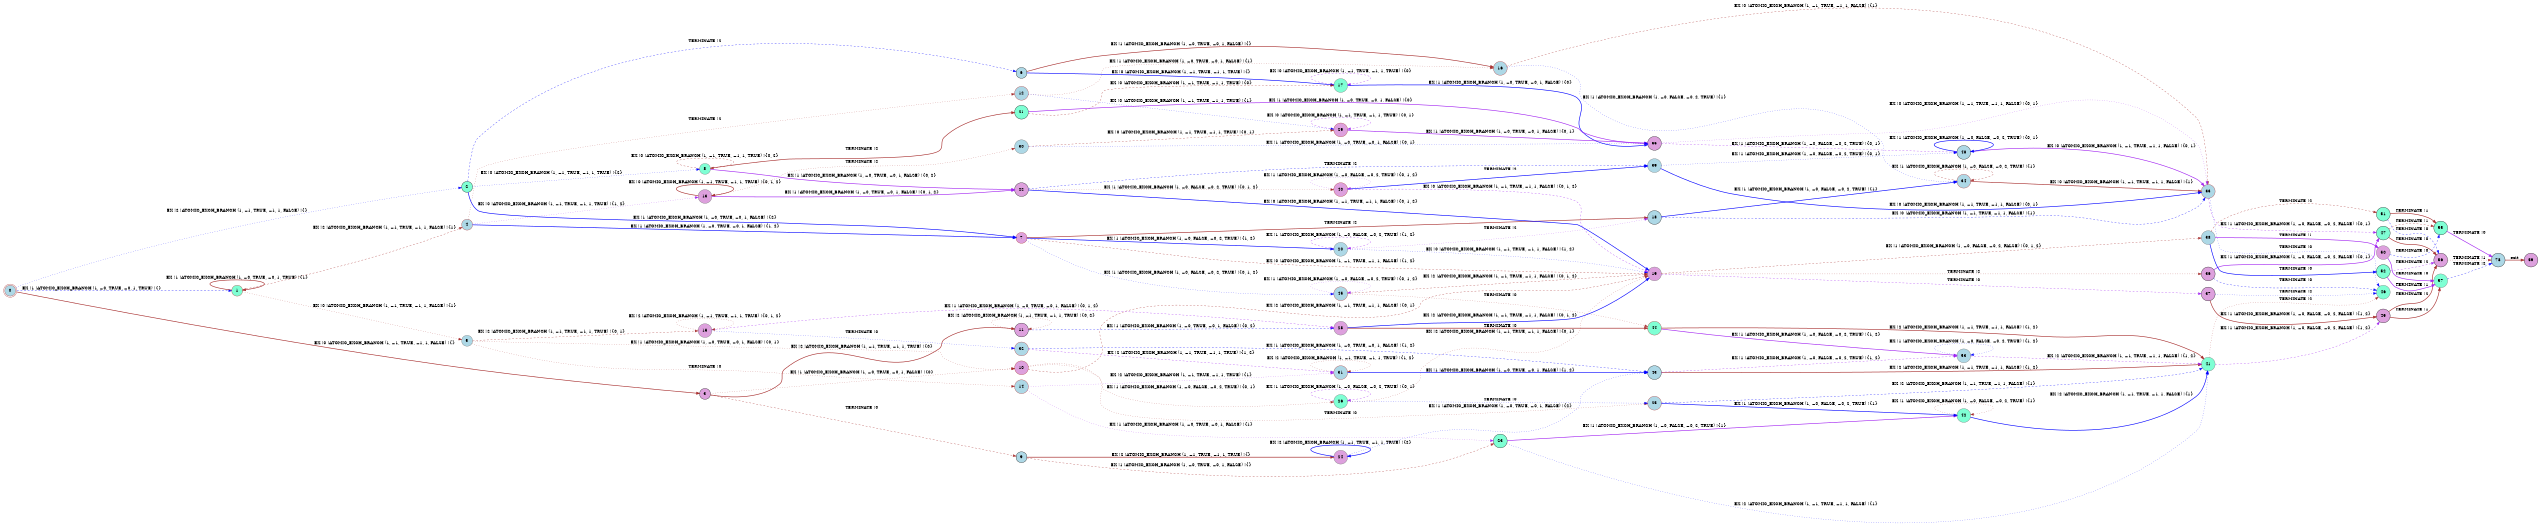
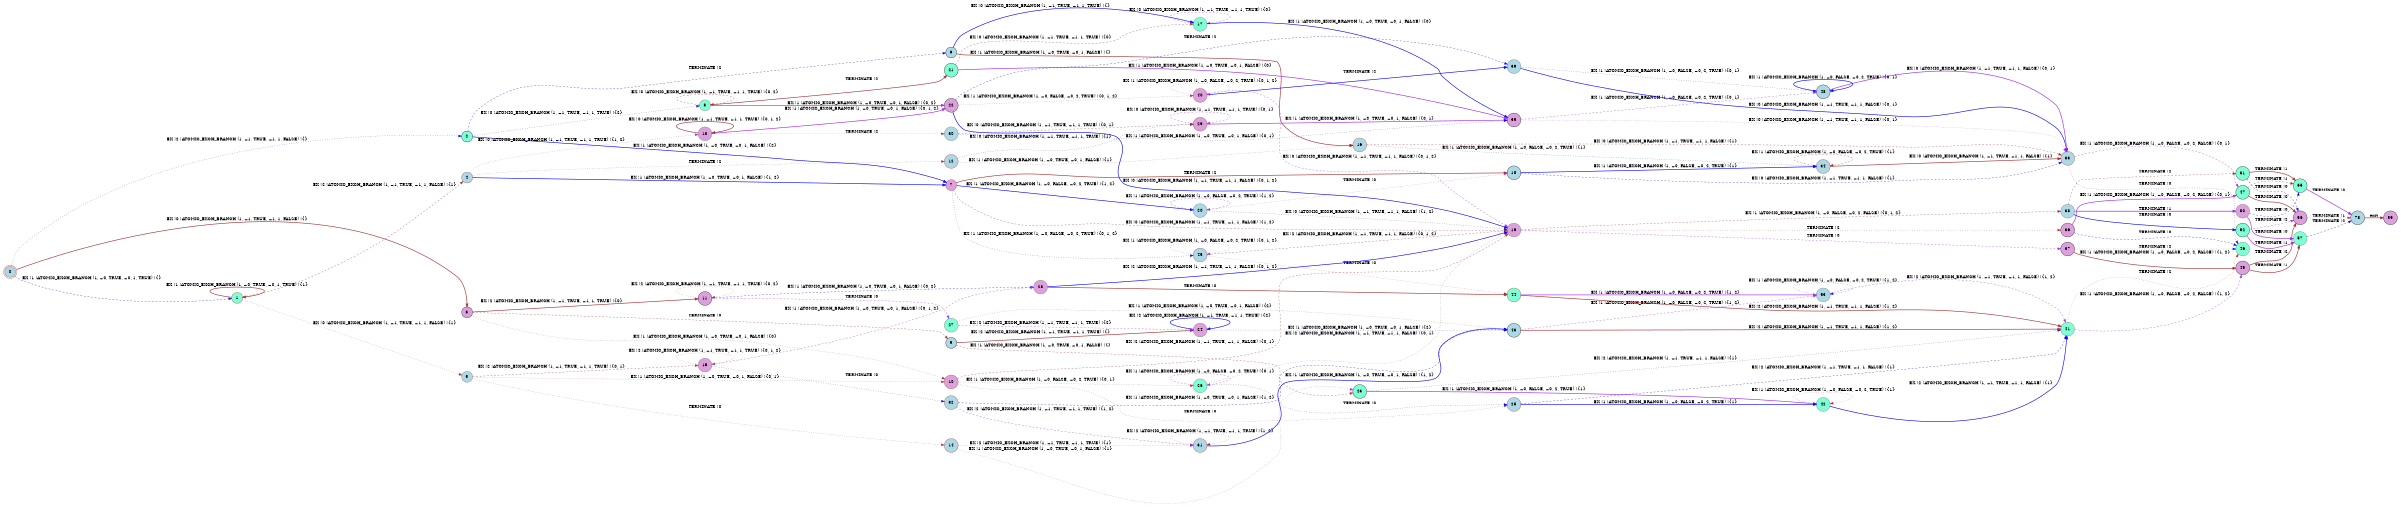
(1500, 228) -> (1360, 180)
none -> (951, 325)
